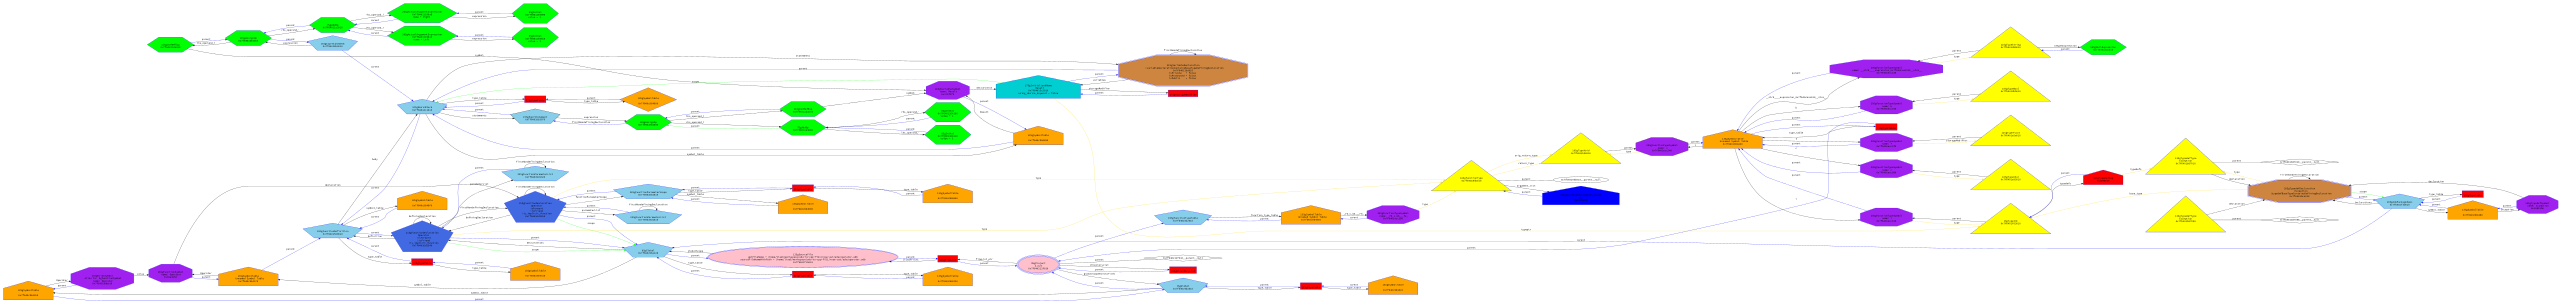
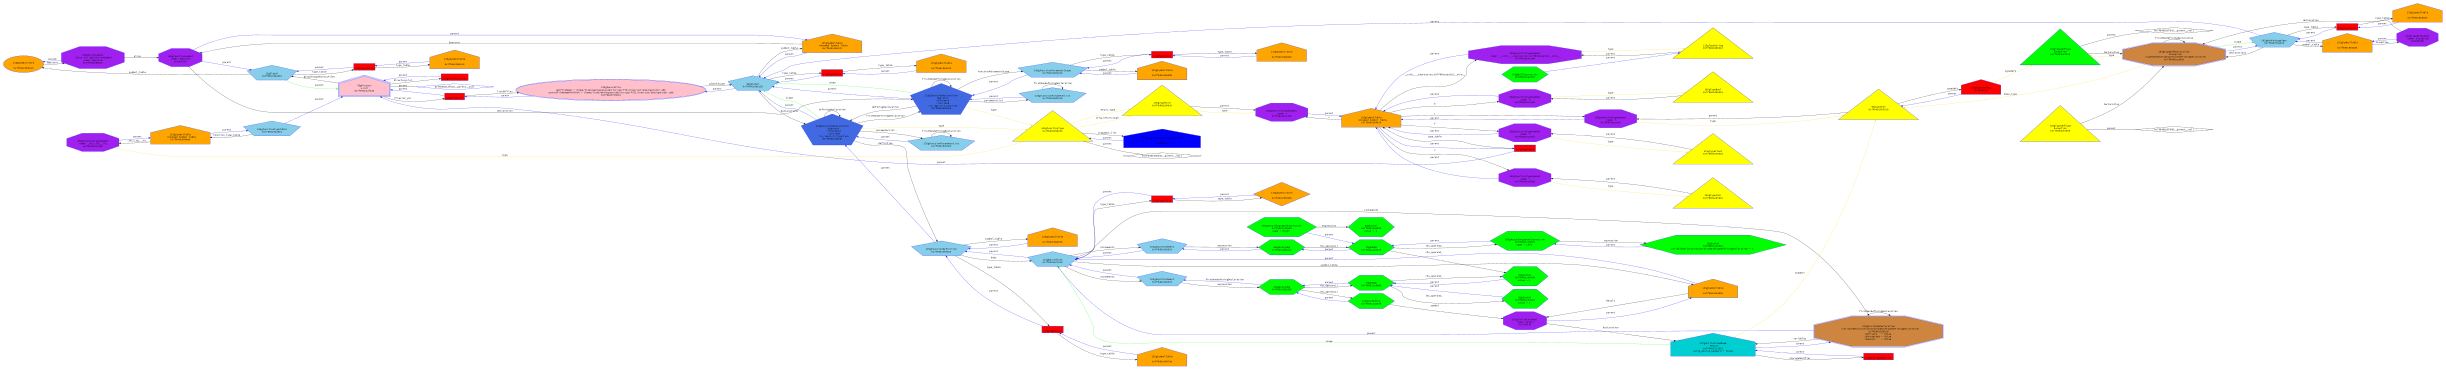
(485, 13) -> none
none -> (2417, 14)
(370, 18) -> (1447, 262)
(535, 37) -> (1713, 245)
(170, 45) -> none
(2011, 47) -> (1713, 48)
(2058, 47) -> none
(2011, 91) -> (1713, 92)
(535, 117) -> (1162, 279)
(725, 129) -> (1327, 284)
(1957, 141) -> (1611, 142)
(1662, 147) -> (1282, 112)
(2186, 162) -> (2060, 53)
(1581, 180) -> (1162, 156)
(1107, 239) -> (313, 110)
none -> (1104, 250)
(290, 254) -> (781, 59)
(1183, 258) -> (455, 87)
(1038, 265) -> (364, 87)
(1107, 288) -> (310, 88)
(28, 291) -> (24, 64)
(608, 301) -> (226, 65)
